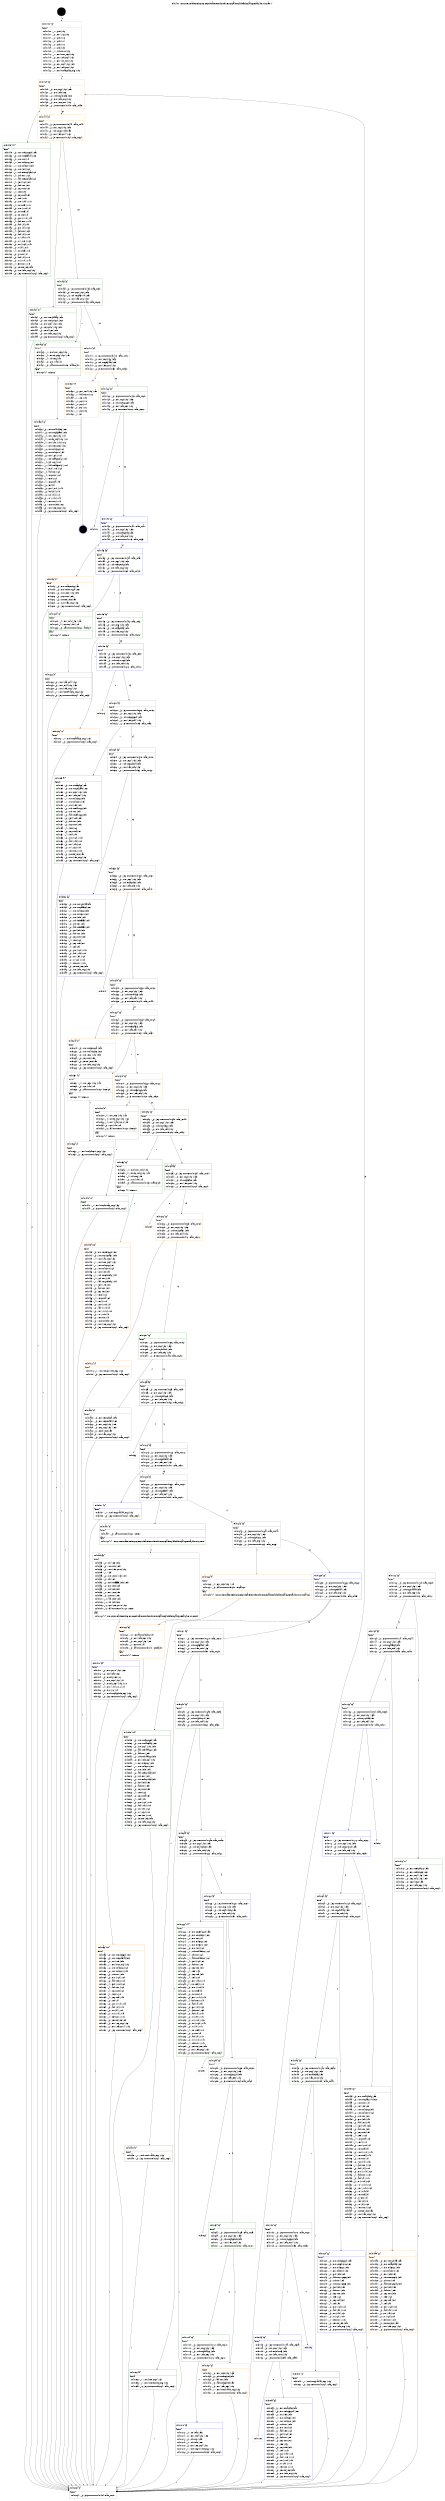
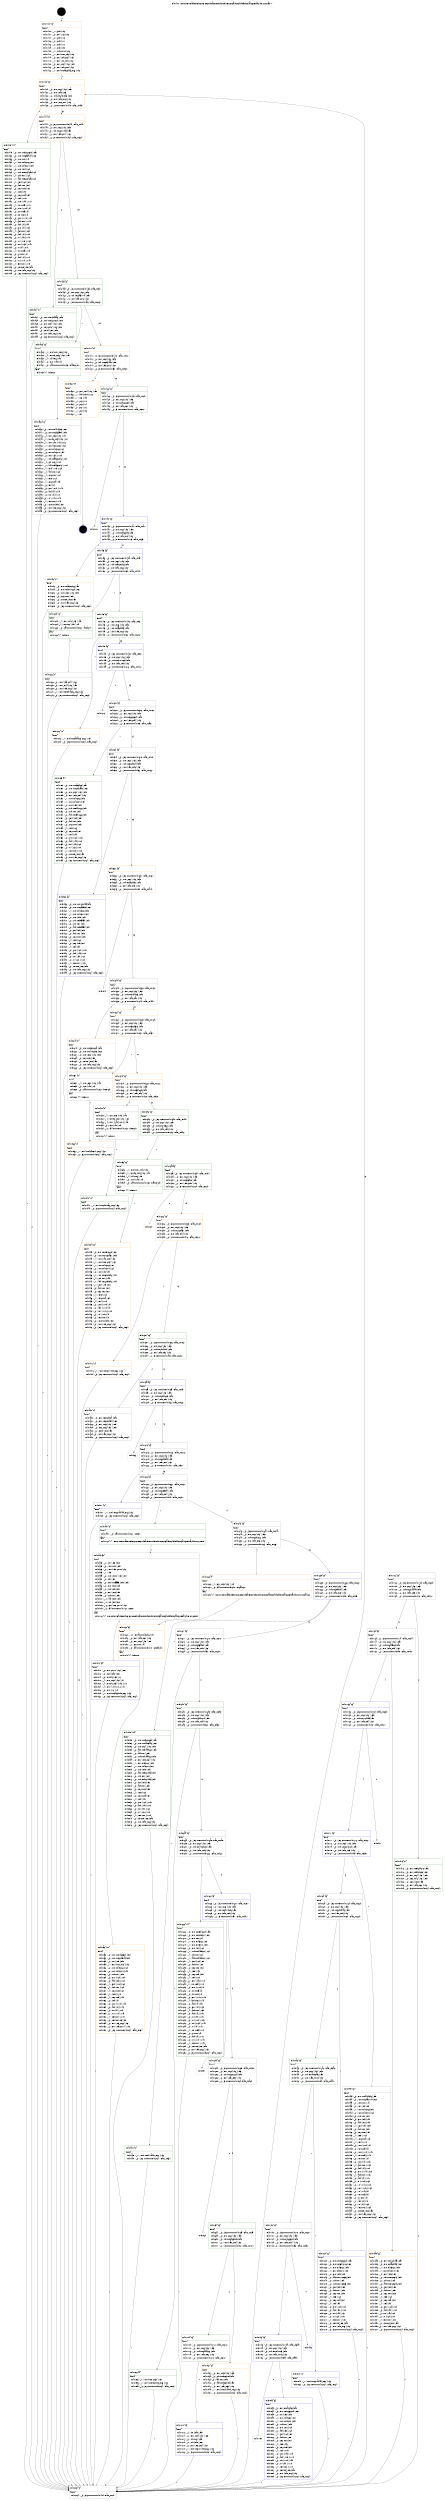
(176, 1149) -> none
